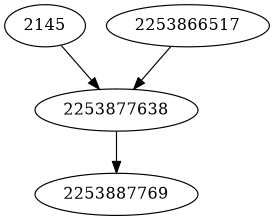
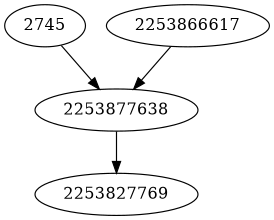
(45, 26) -> (45, 26)
(188, 26) -> (188, 26)
(116, 194) -> (116, 194)
